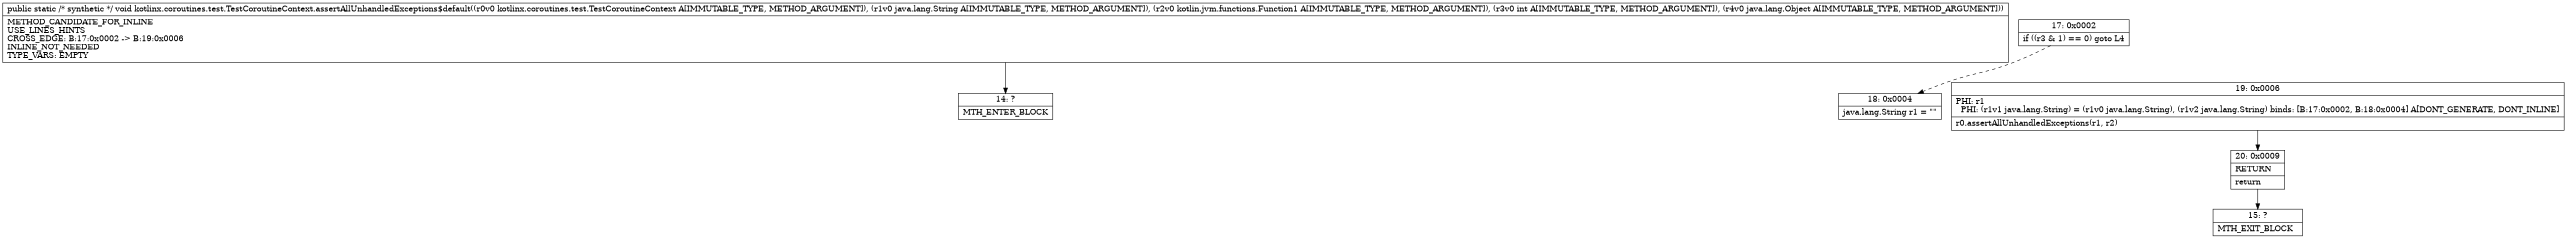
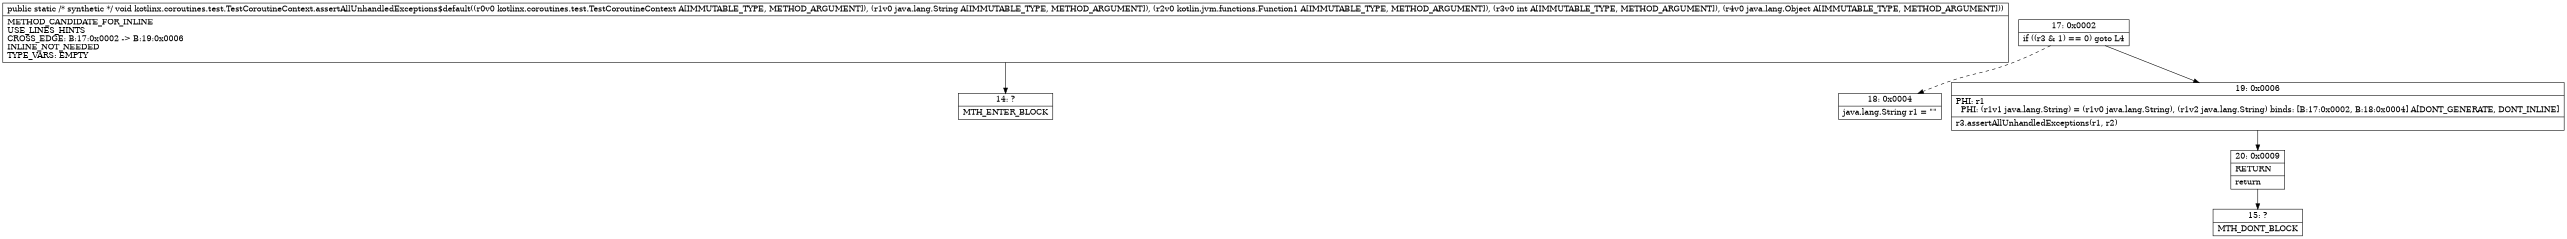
none -> (2150, 63)
(2037, 123) -> (2037, 123)
(2255, 229) -> (2258, 229)
